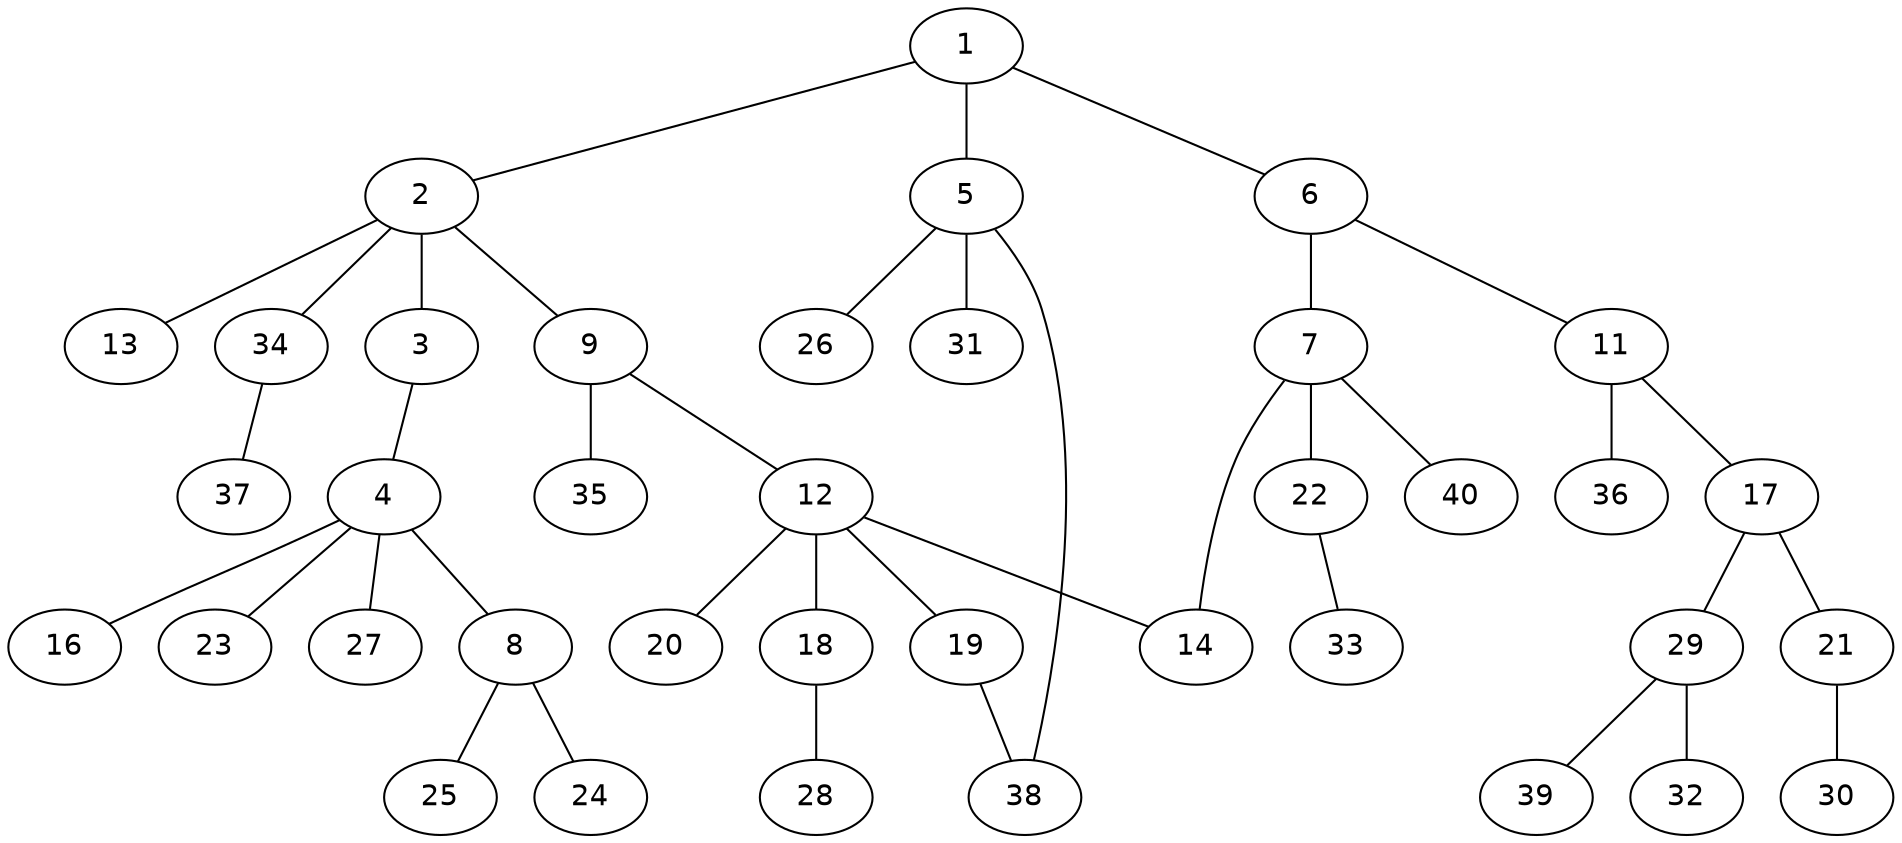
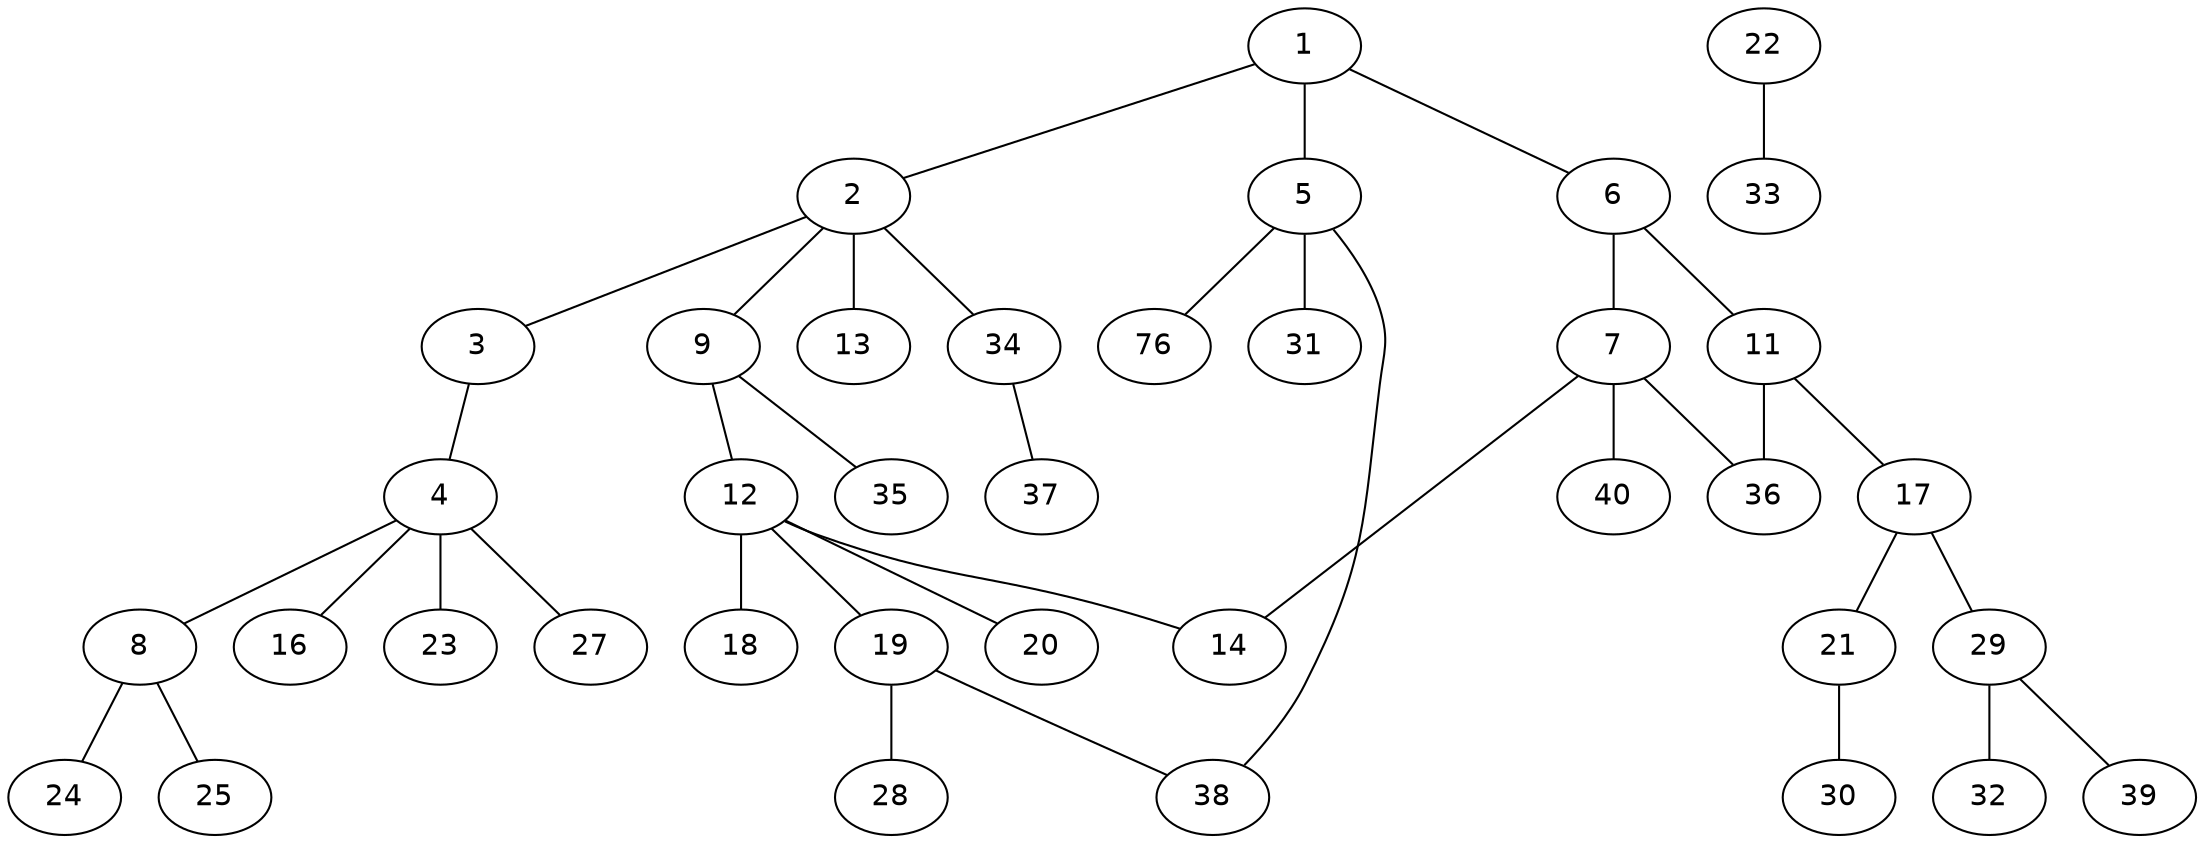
(816, 347) -> (1154, 347)
(1311, 422) -> (1689, 421)
(816, 722) -> (891, 722)
